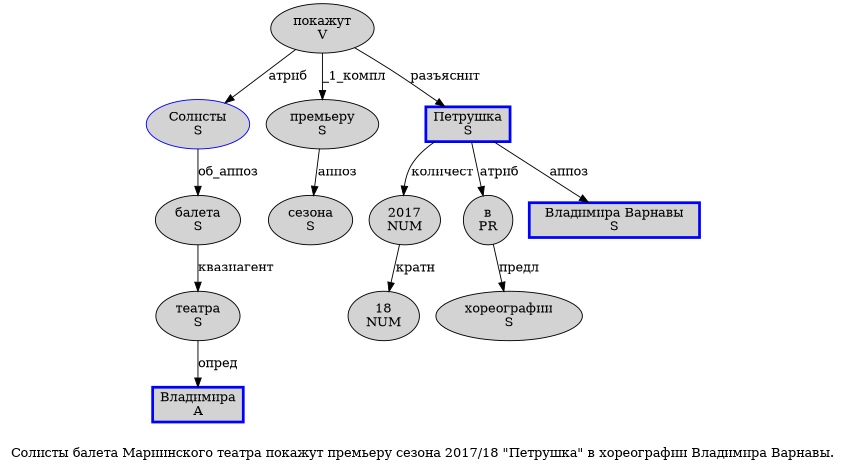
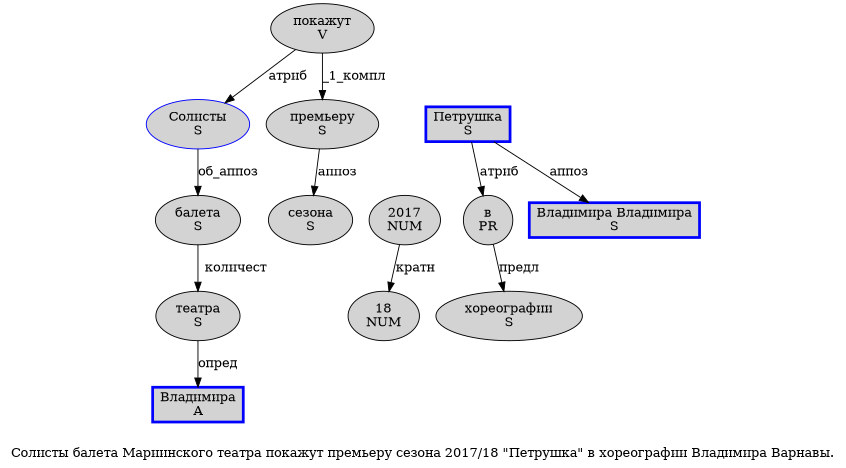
(397, 74) -> none
(415, 160) -> none
(614, 220) -> (614, 220)
(236, 268) -> (236, 268)
